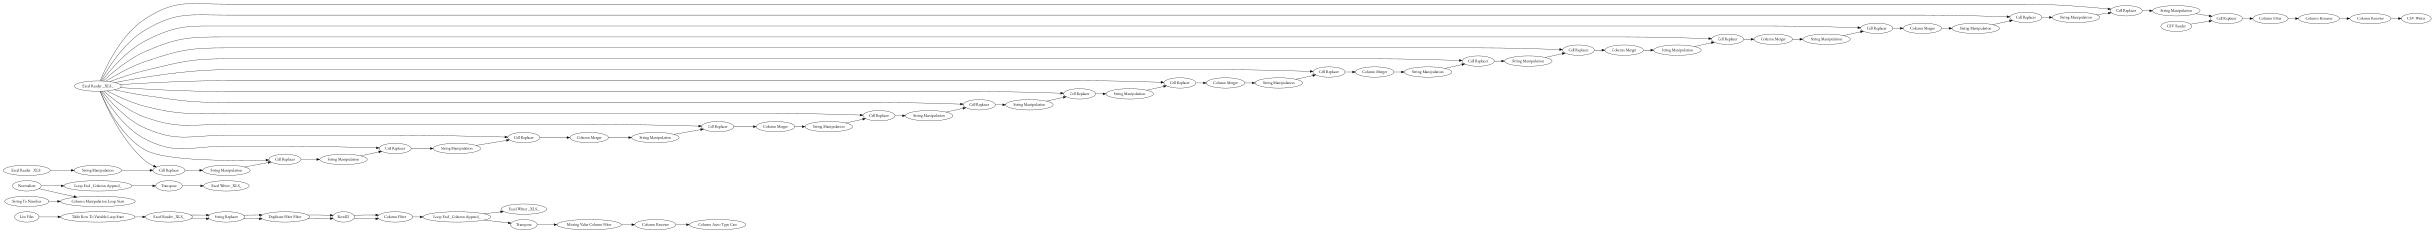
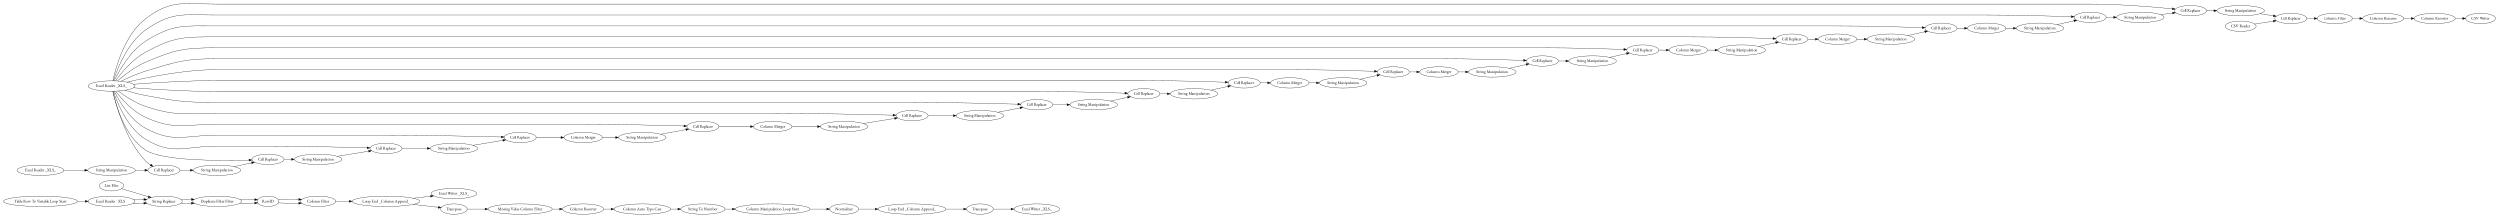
(56, 193) -> (818, 209)
none -> (674, 209)
(48, 217) -> (135, 193)
